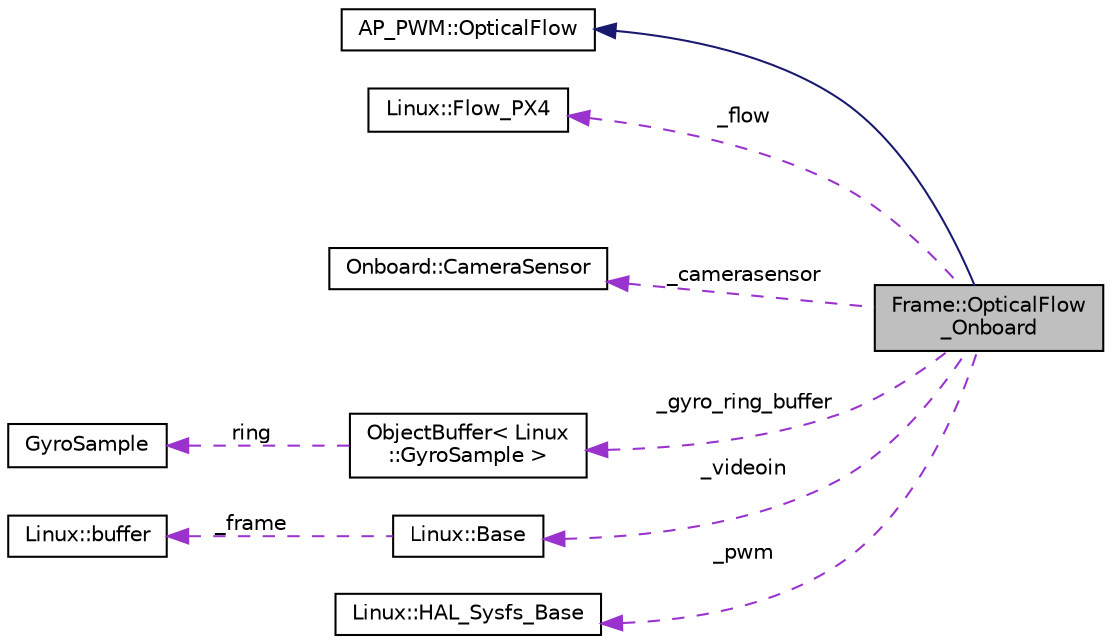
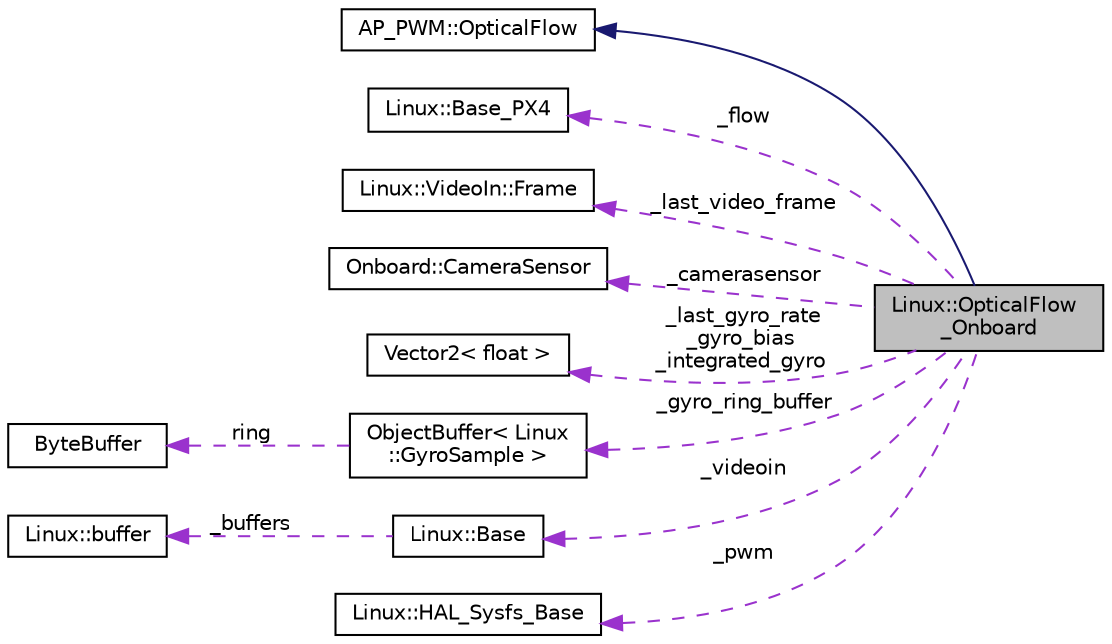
(468, 110) -> (468, 110)
none -> (468, 190)
(989, 318) -> (989, 318)
none -> (468, 355)
(87, 446) -> (87, 446)
(248, 525) -> (248, 525)
